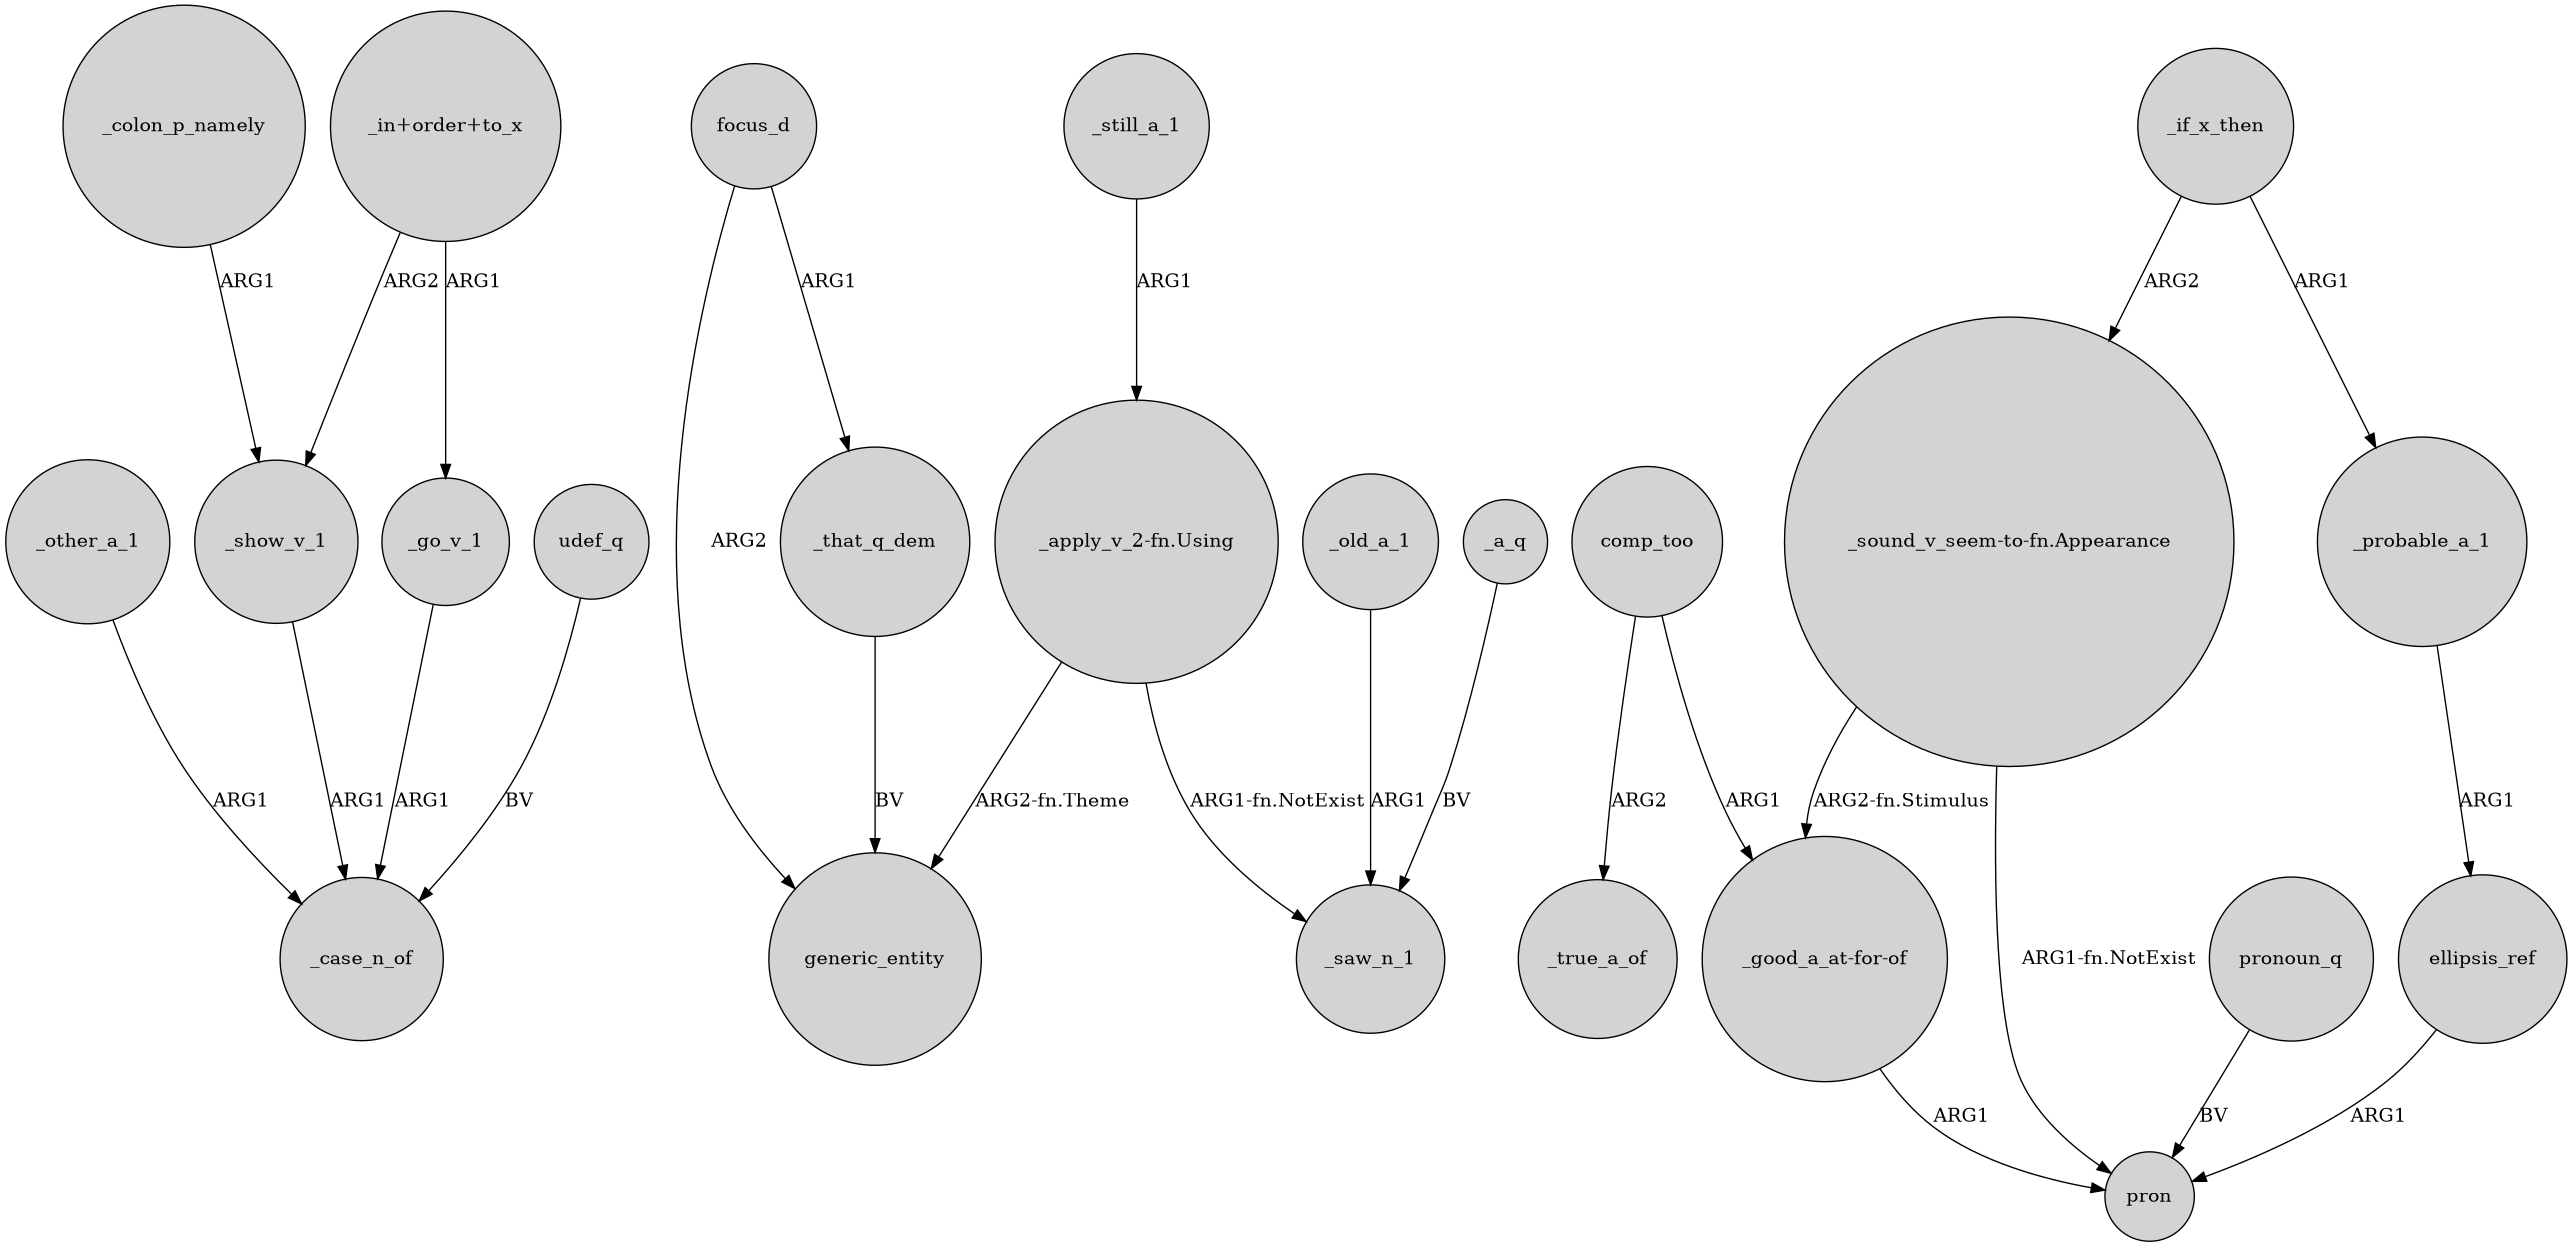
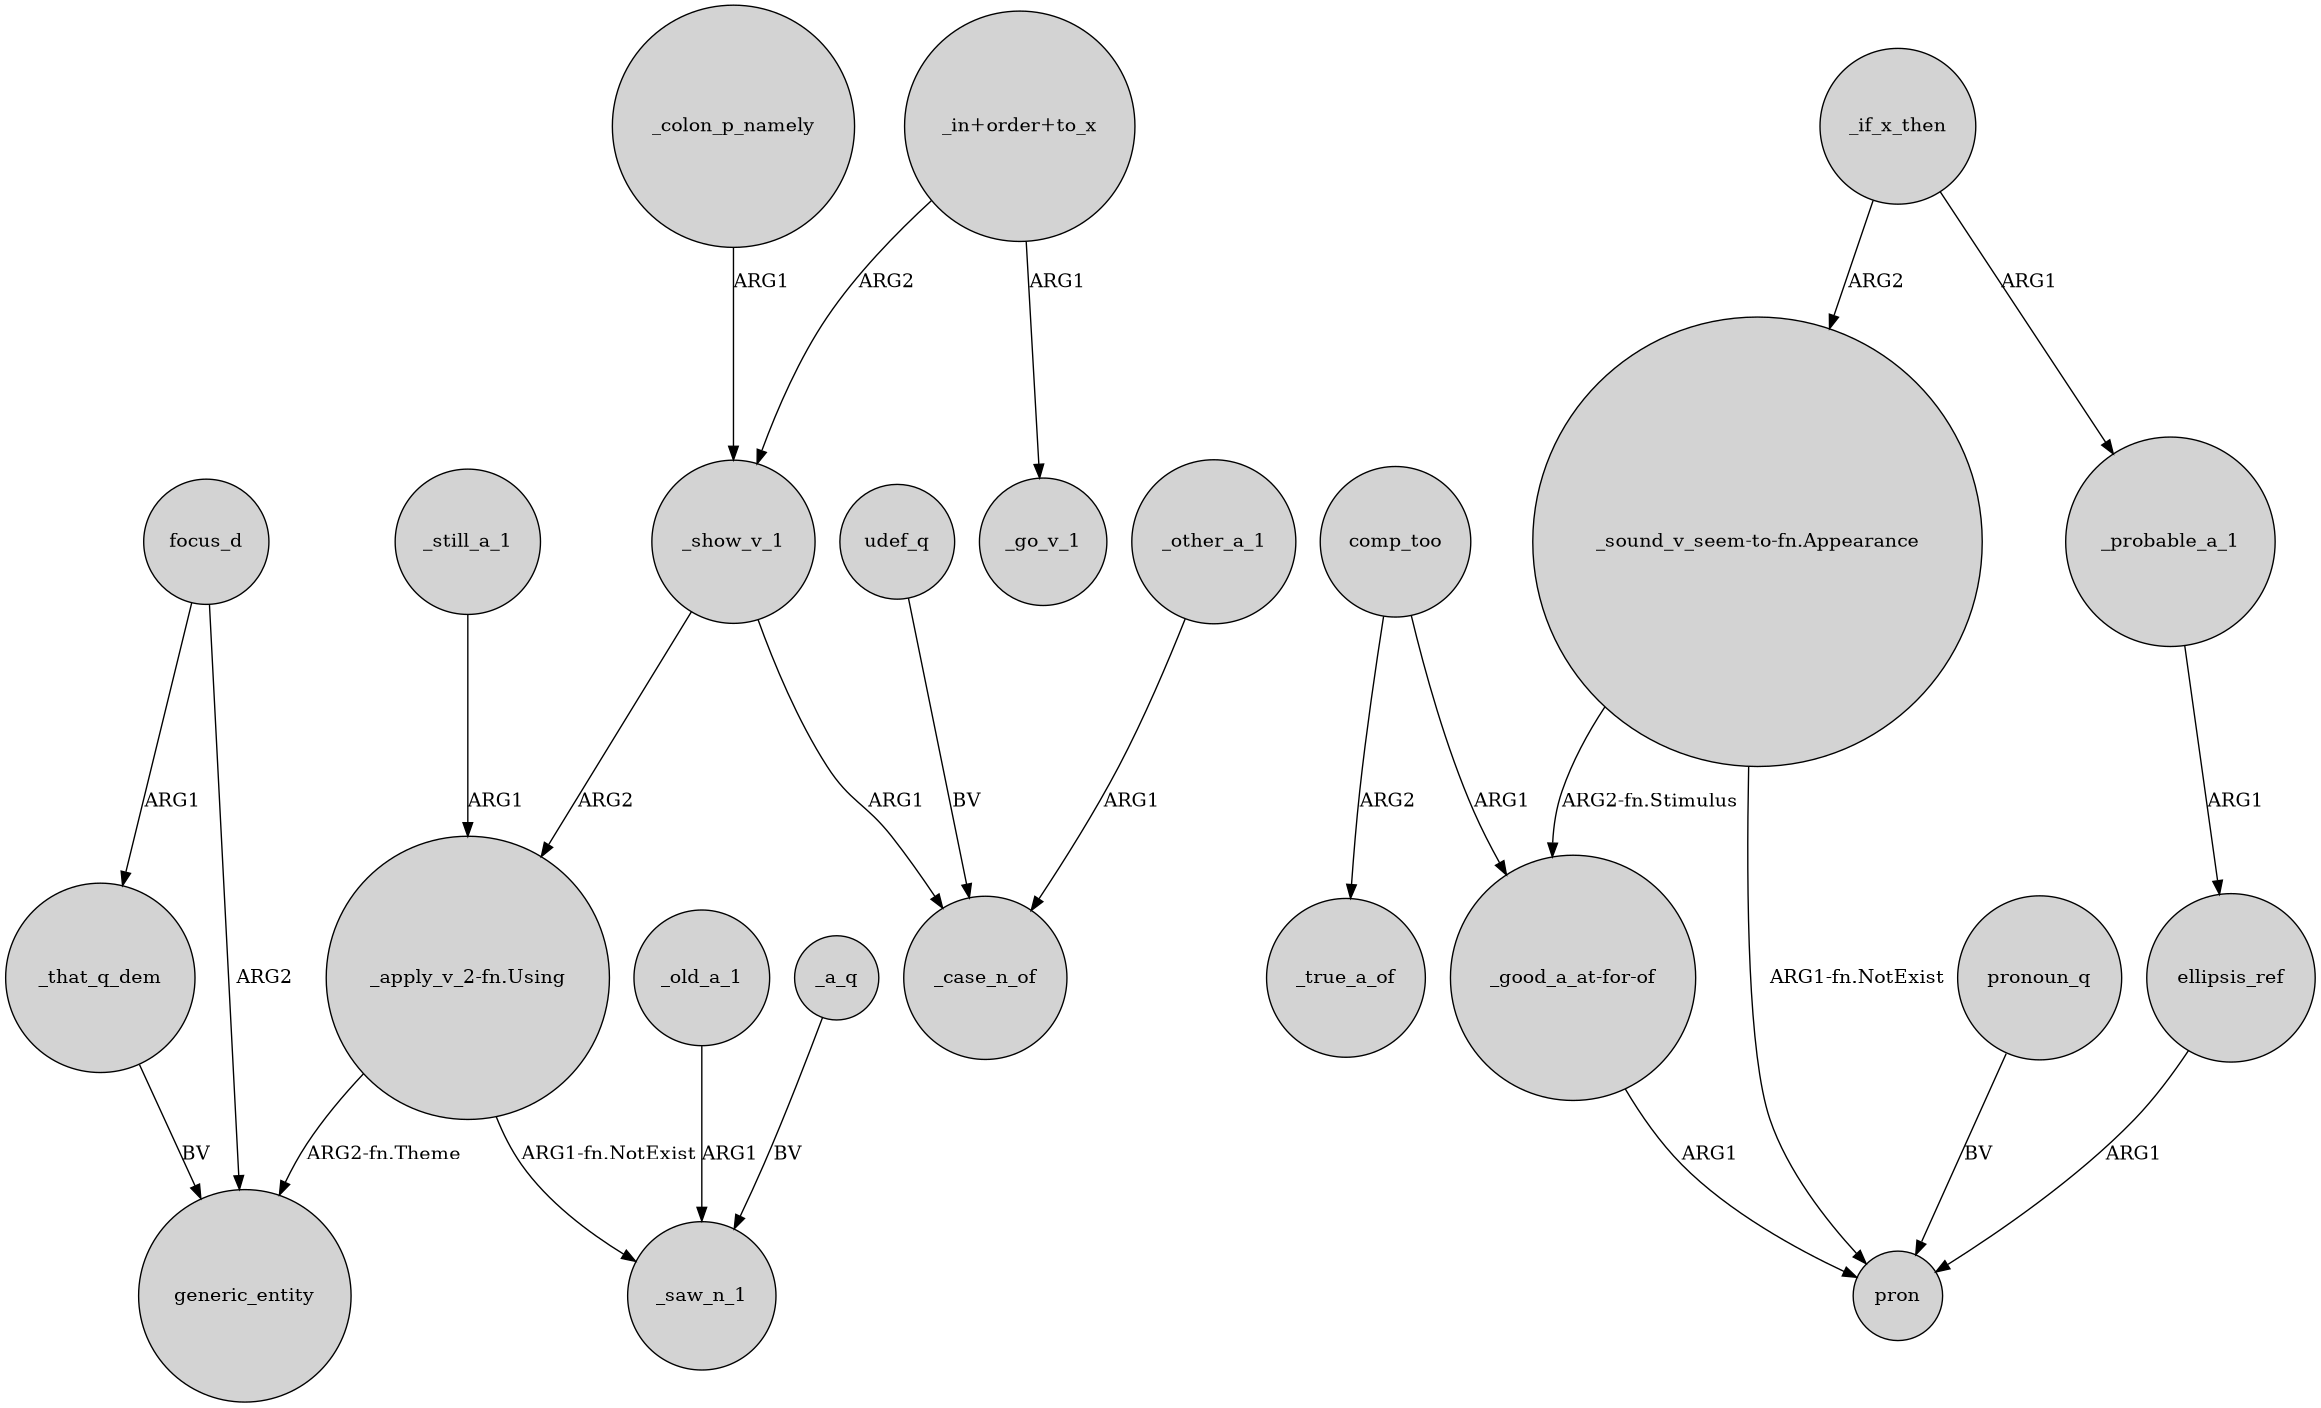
none -> (620, 728)
(407, 735) -> none
